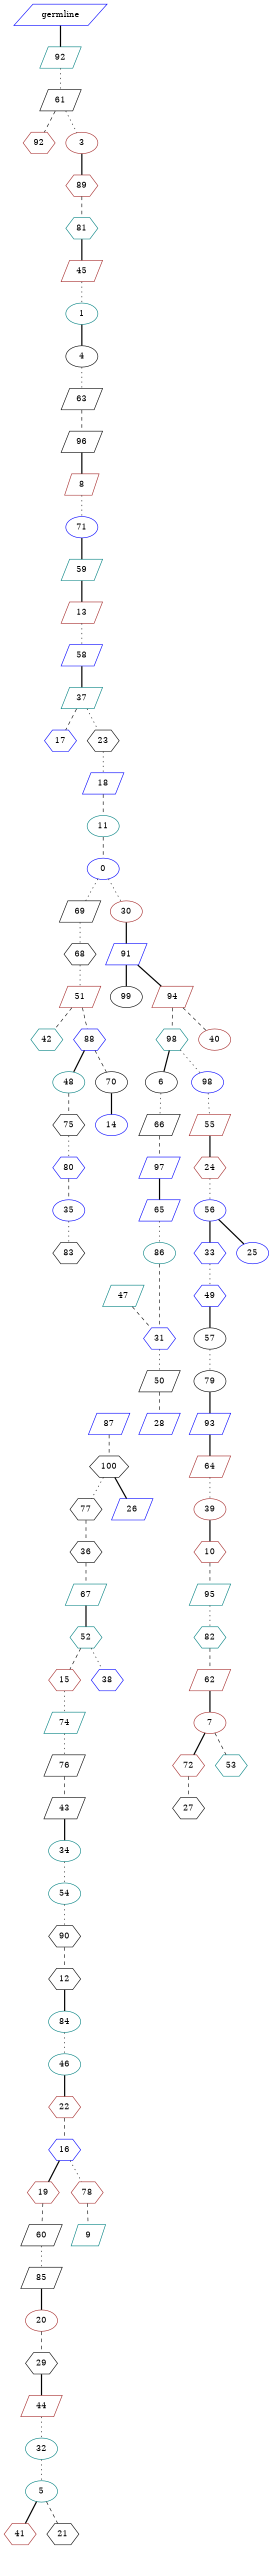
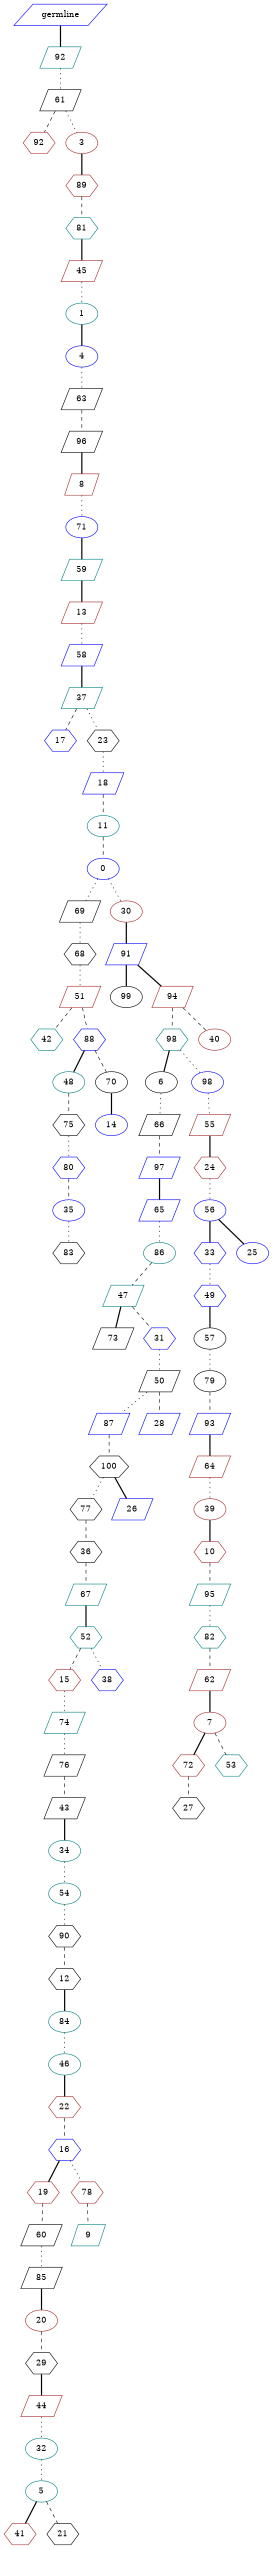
(82, 356) -> (82, 356)
(160, 1296) -> (142, 1274)
none -> (113, 1339)
none -> (134, 1403)
(210, 1403) -> (210, 1403)
